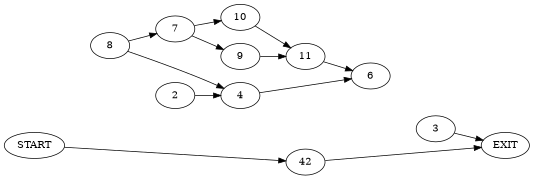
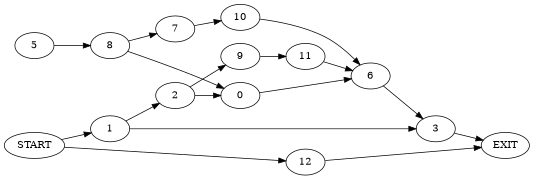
(270, 35) -> (311, 31)
(204, 41) -> (208, 76)
none -> (34, 46)
(240, 96) -> (240, 96)
none -> (400, 100)
none -> (110, 129)
(306, 162) -> (306, 162)
